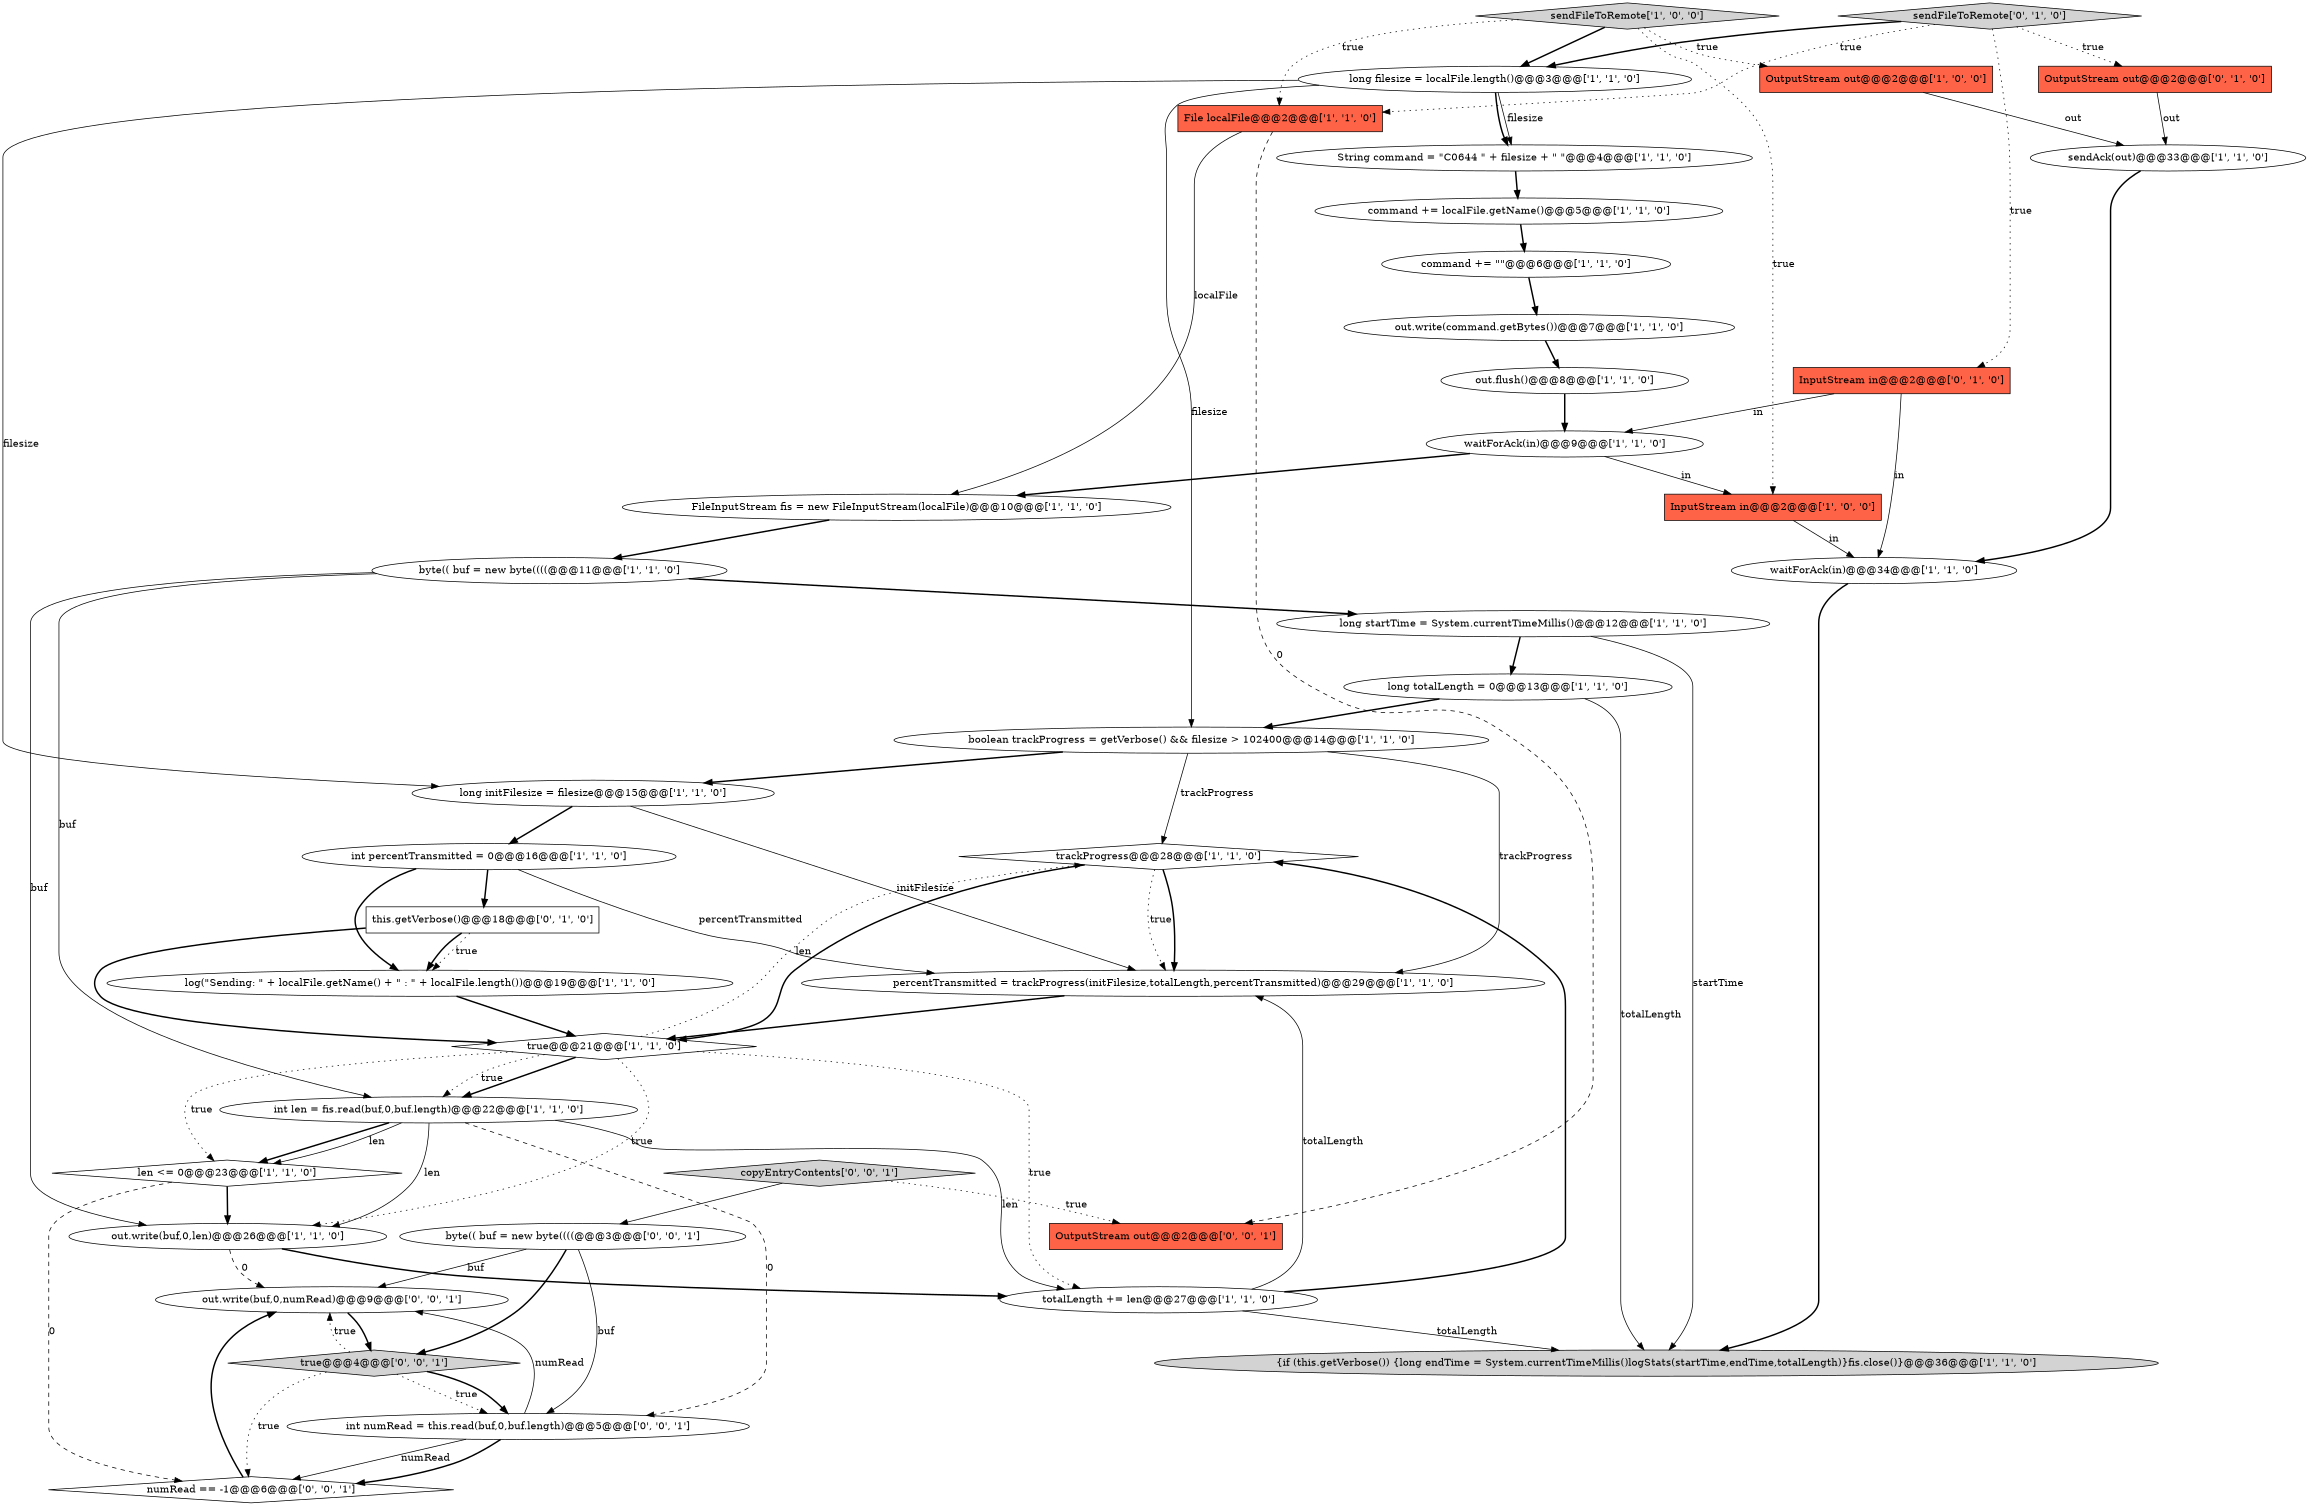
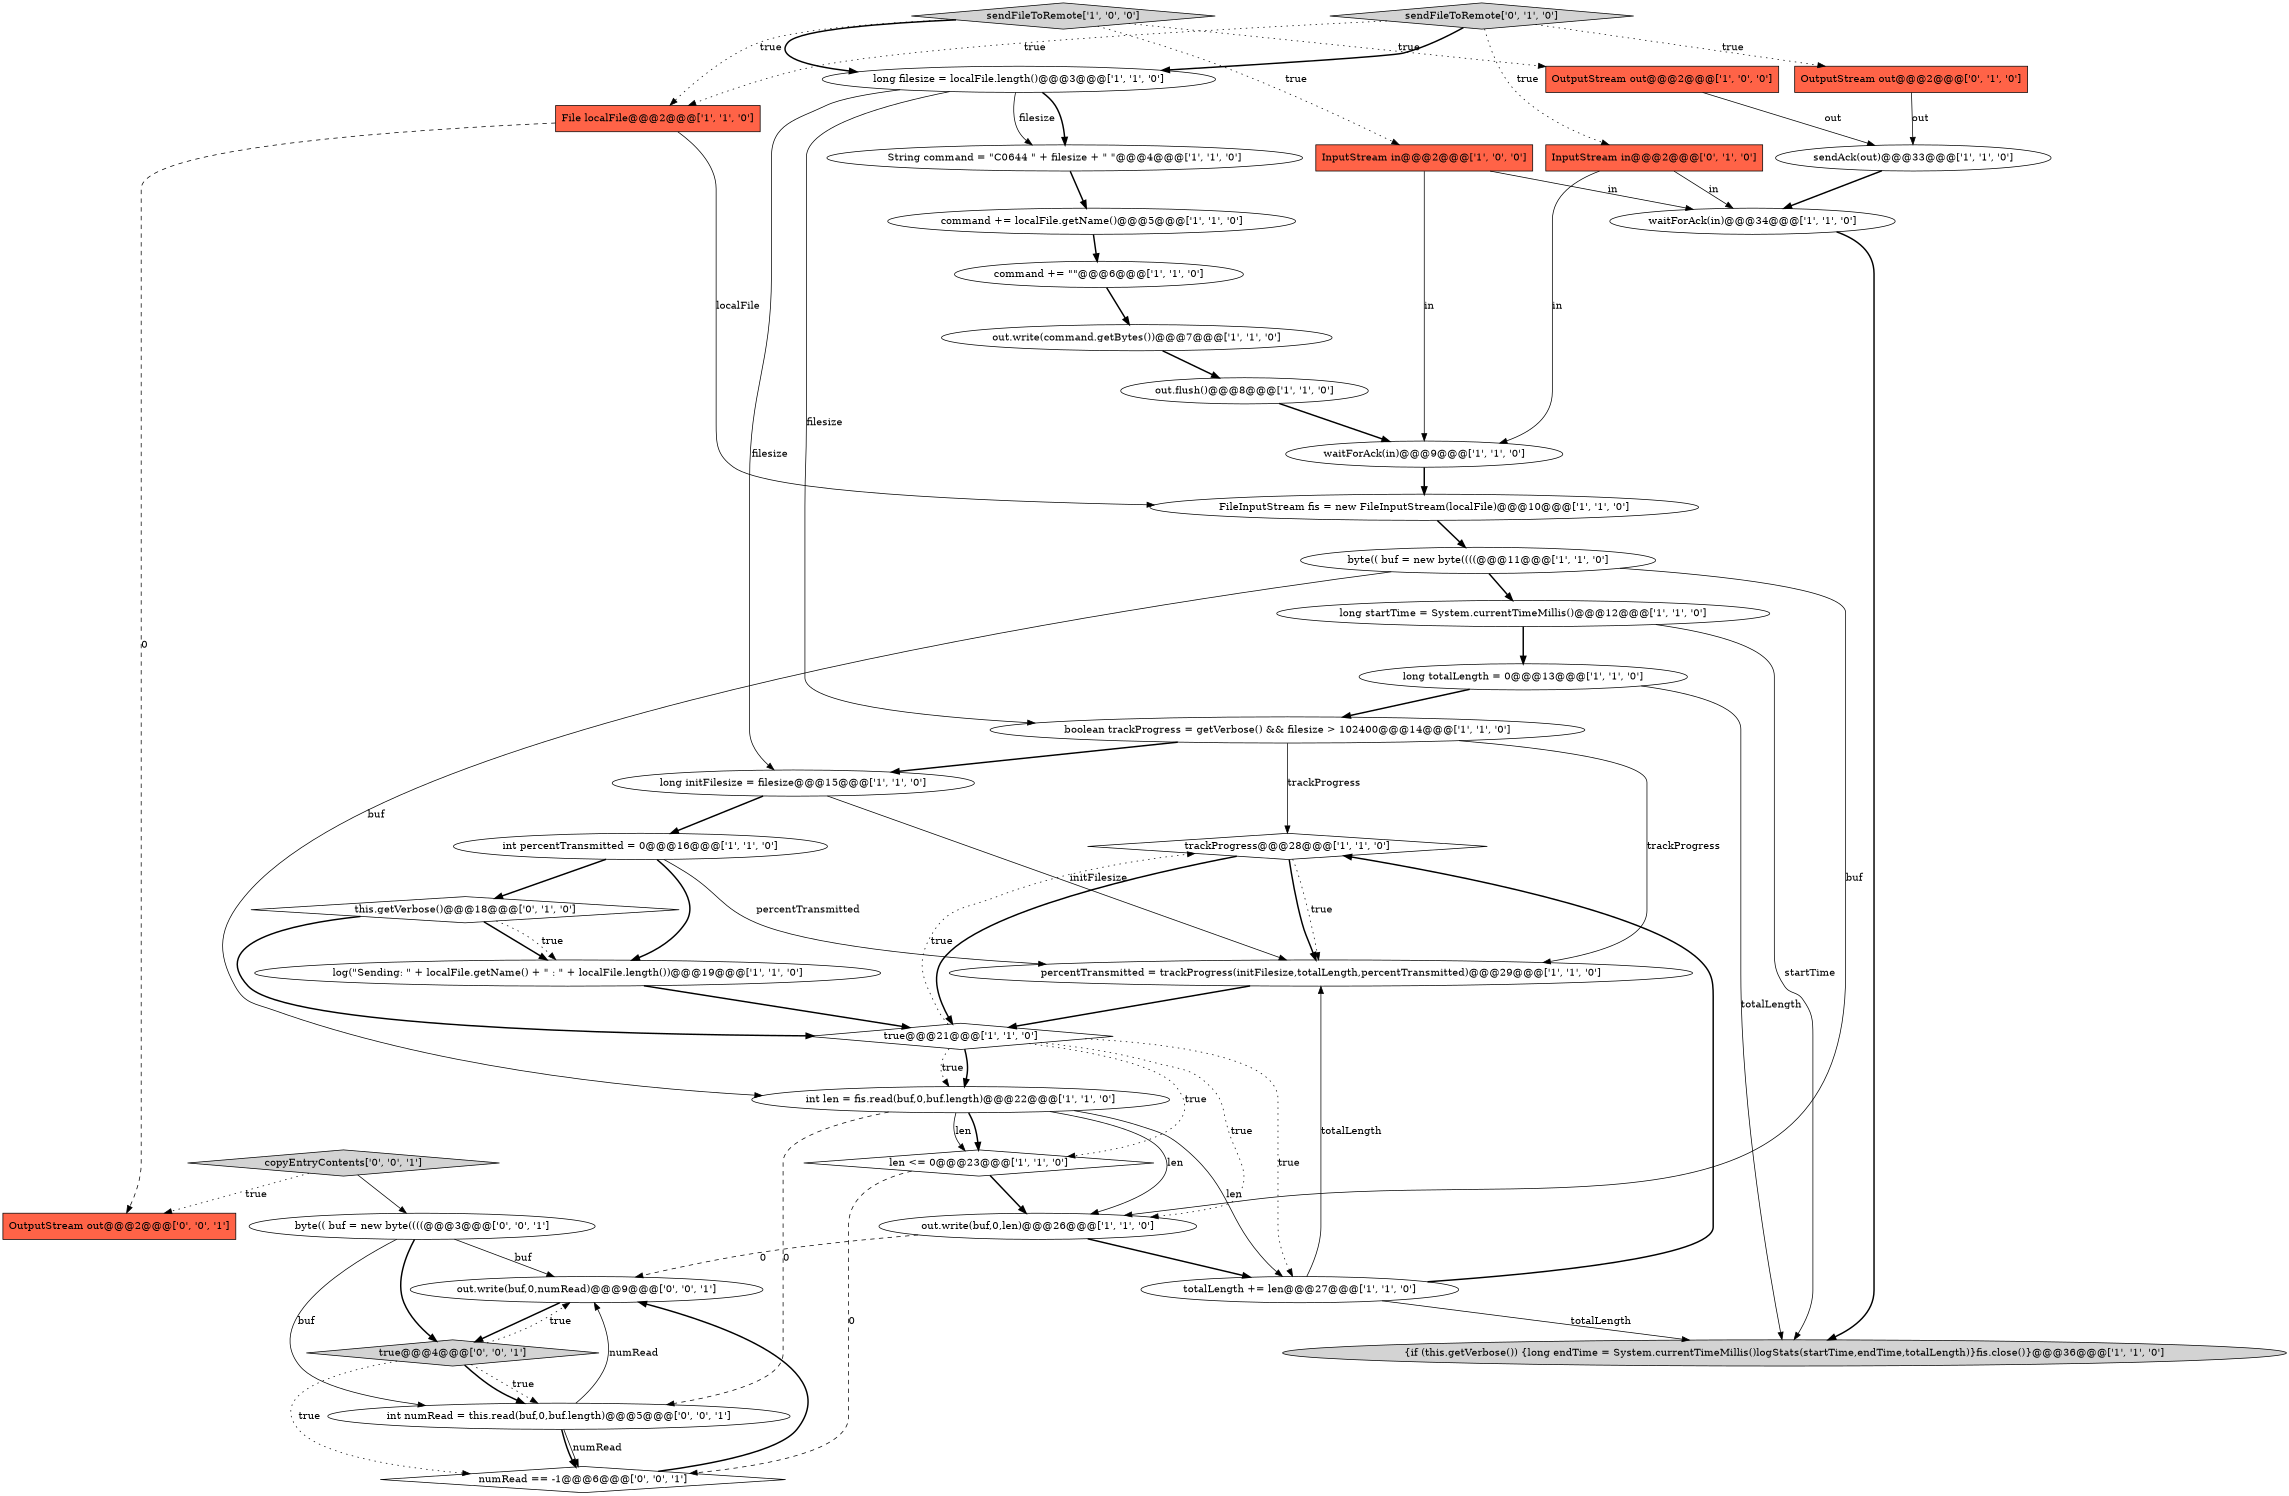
(1664, 474) -> (1424, 302)
(483, 920) -> (465, 910)
(803, 952) -> (942, 941)
